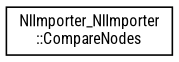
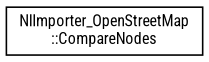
(89, 31) -> (105, 31)
